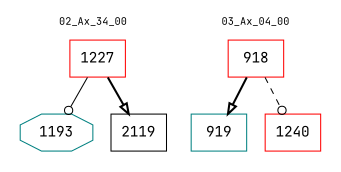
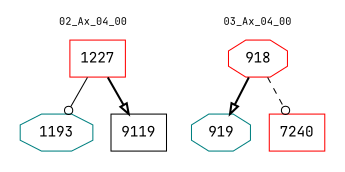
(94, 22) -> (94, 22)
(256, 59) -> (258, 59)
(139, 133) -> (139, 133)
(219, 133) -> (221, 133)
(293, 133) -> (297, 133)
